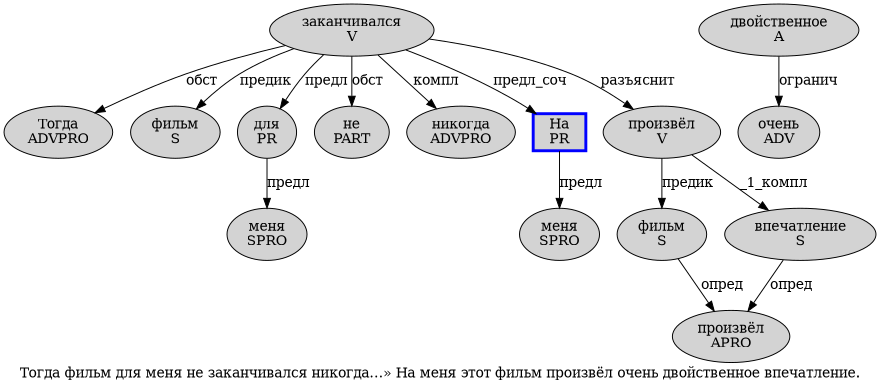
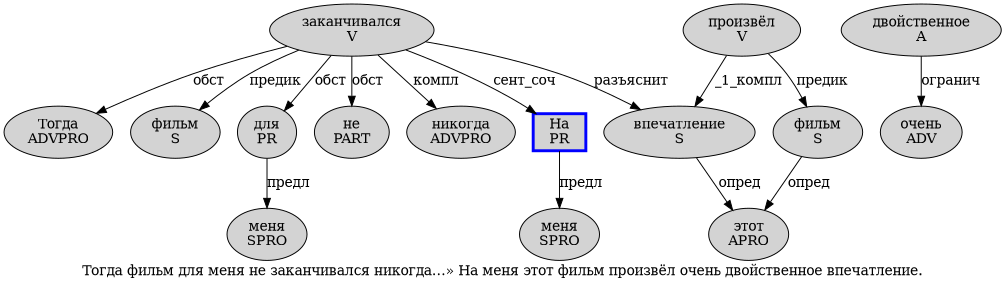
(531, 60) -> (531, 65)
(326, 81) -> (330, 81)
(530, 81) -> (524, 81)
(731, 336) -> (749, 234)
